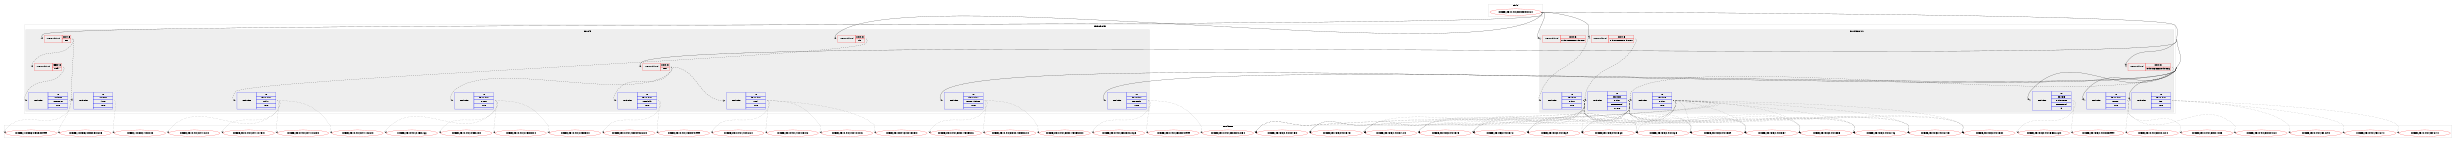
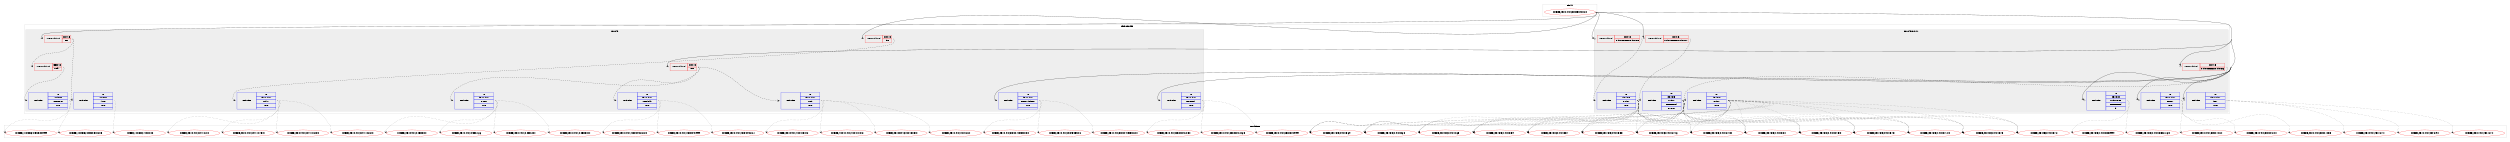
none -> (738, 133)
(847, 133) -> (847, 133)
(956, 133) -> (1065, 133)
